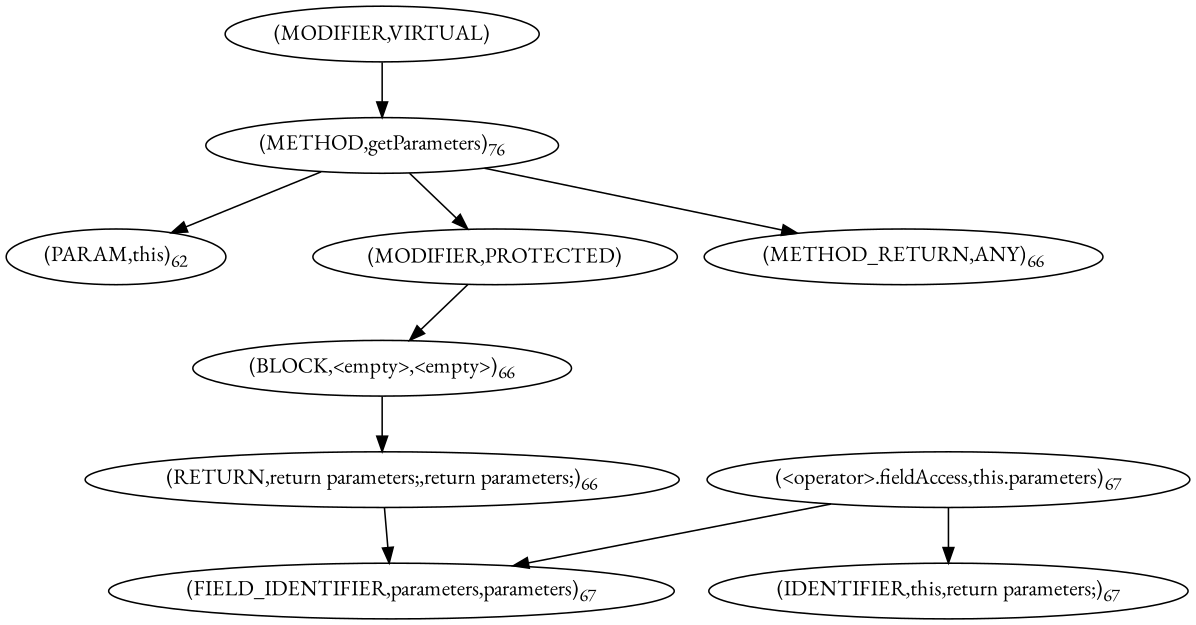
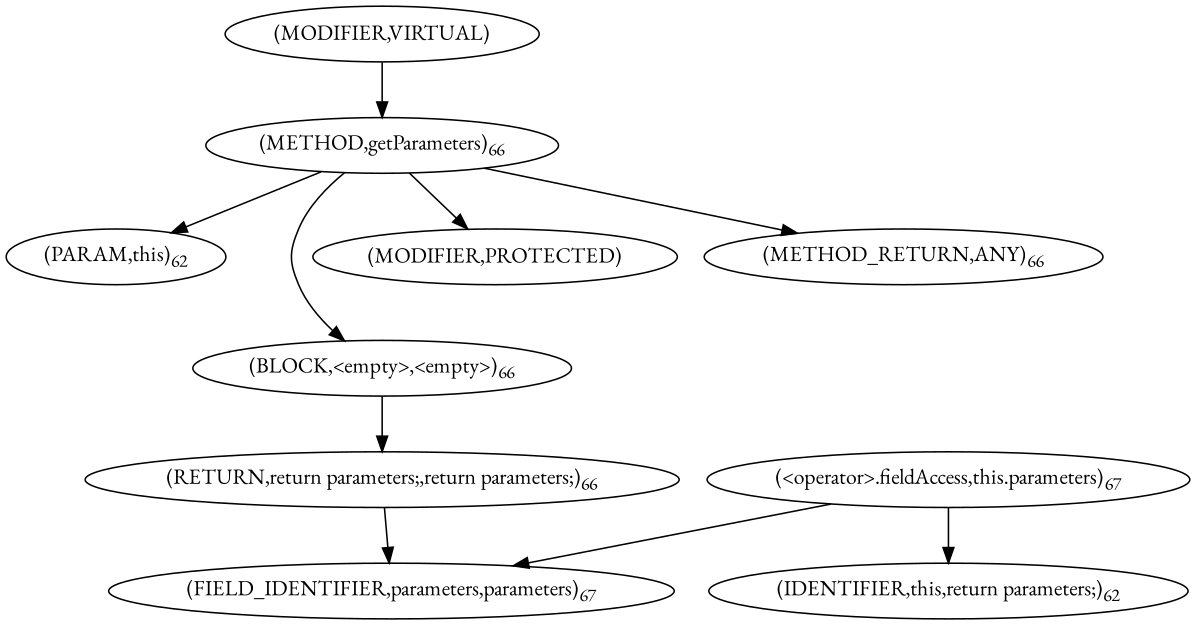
(497, 143) -> (497, 143)
(444, 307) -> (292, 249)
(1112, 589) -> (1112, 589)
